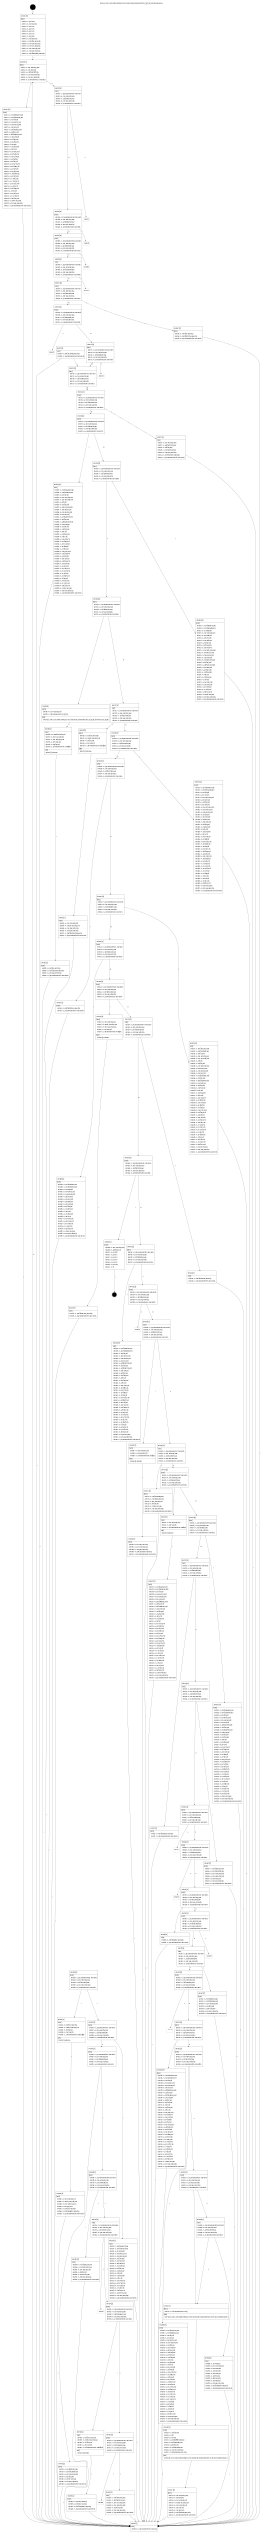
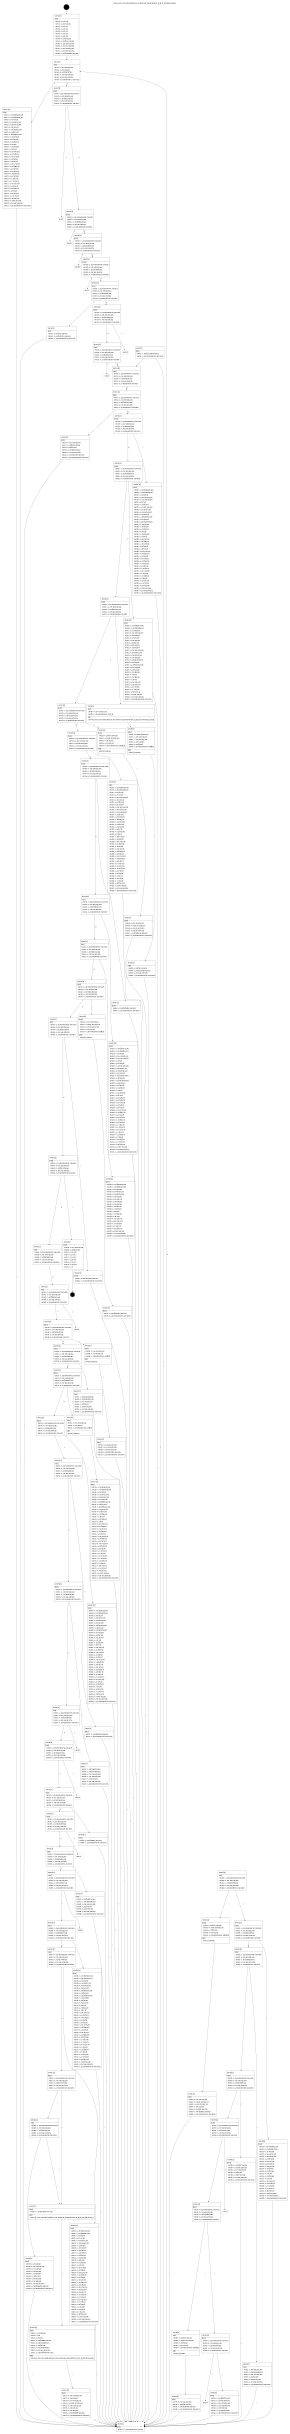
(126, 1392) -> none
